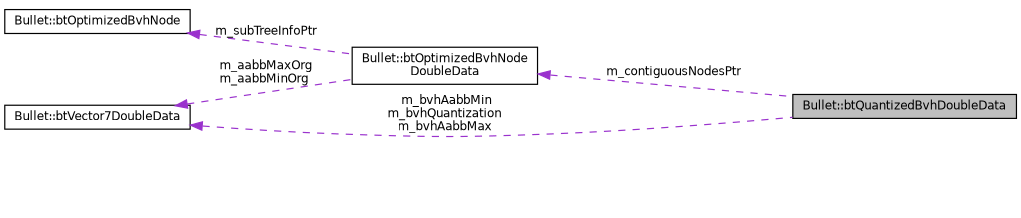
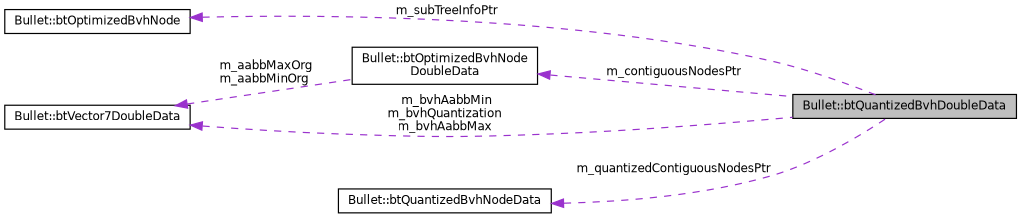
(276, 44) -> (543, 27)
none -> (445, 201)
